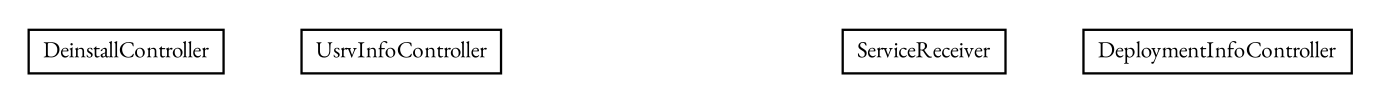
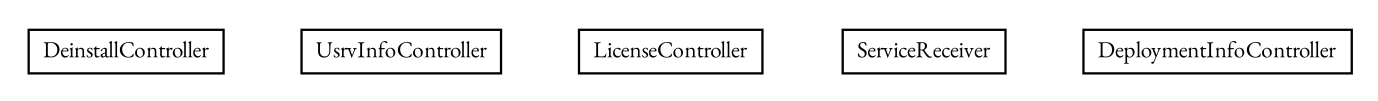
none -> (671, 50)
